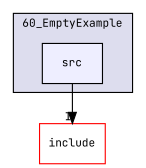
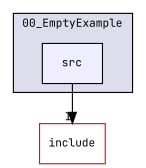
(73, 24) -> (73, 24)
